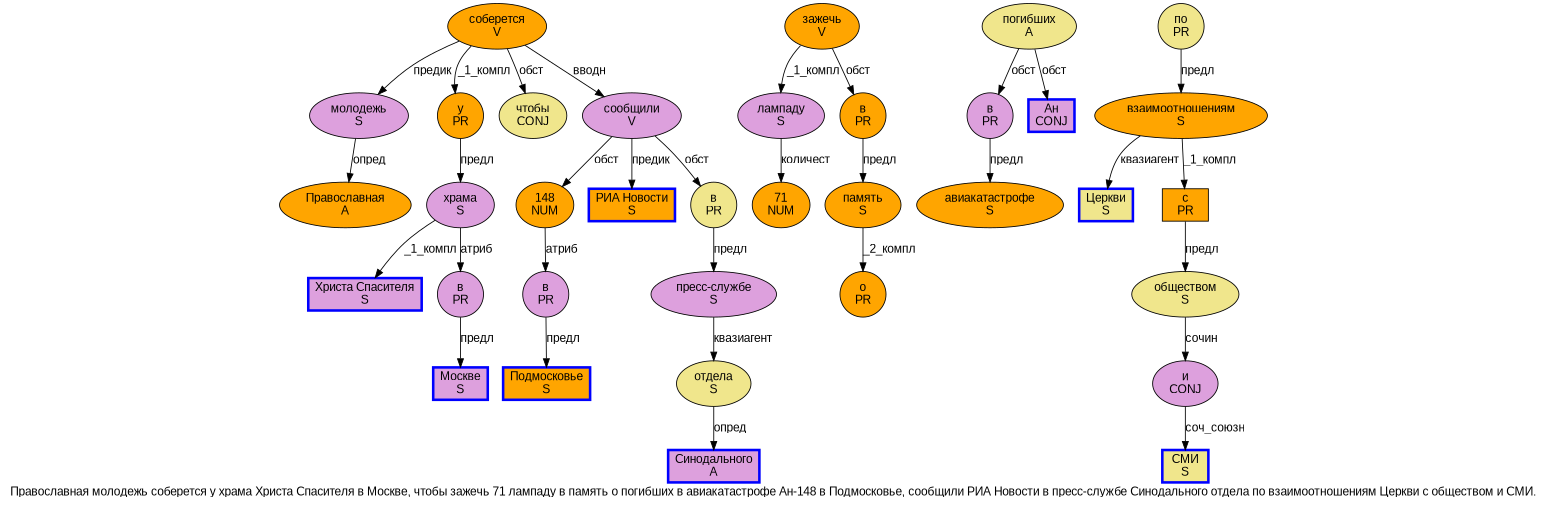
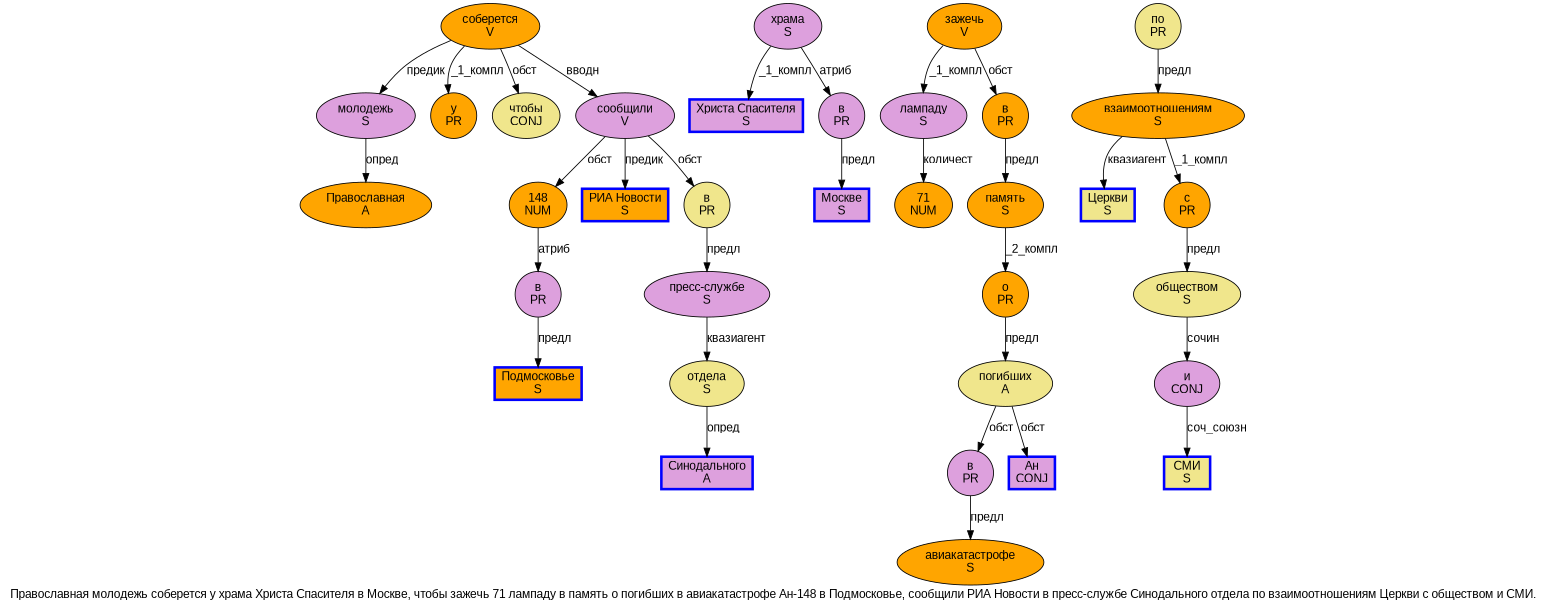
(460, 156) -> none
(1185, 205) -> (1187, 205)
none -> (1005, 335)
